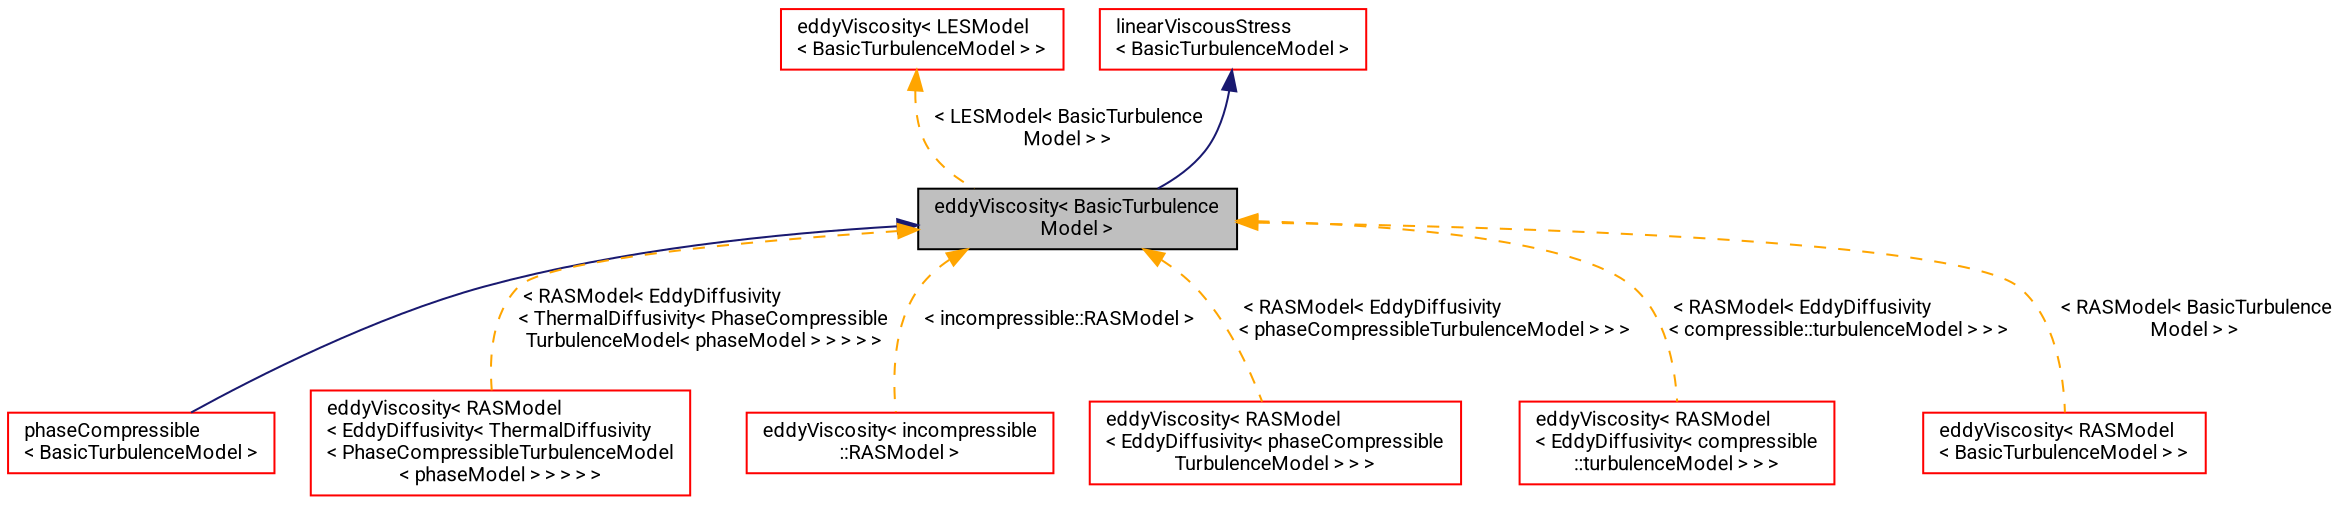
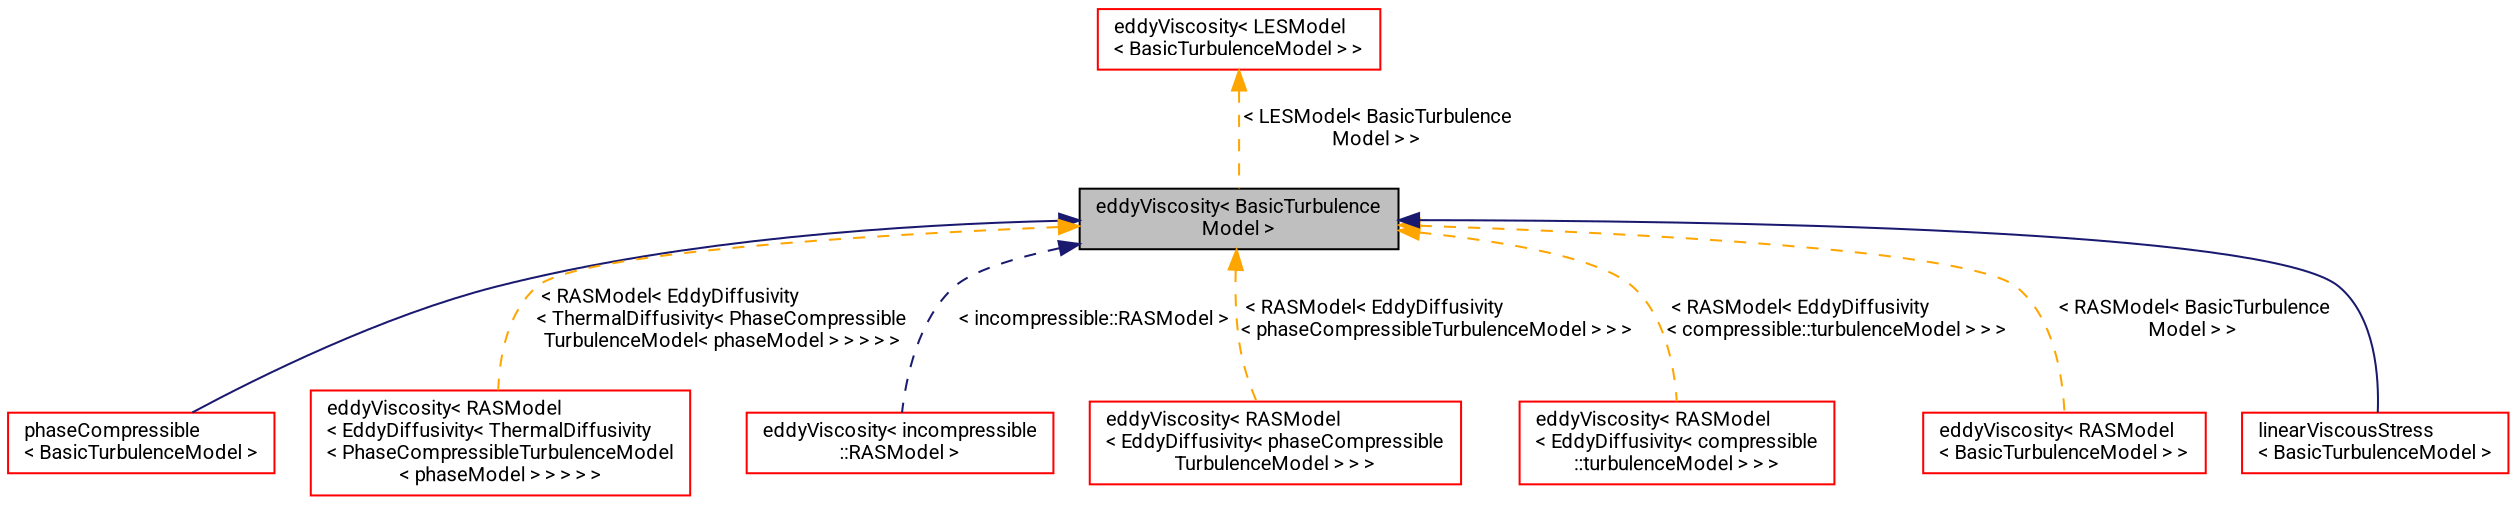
(1206, 149) -> (1950, 231)
(901, 328) -> (945, 296)
